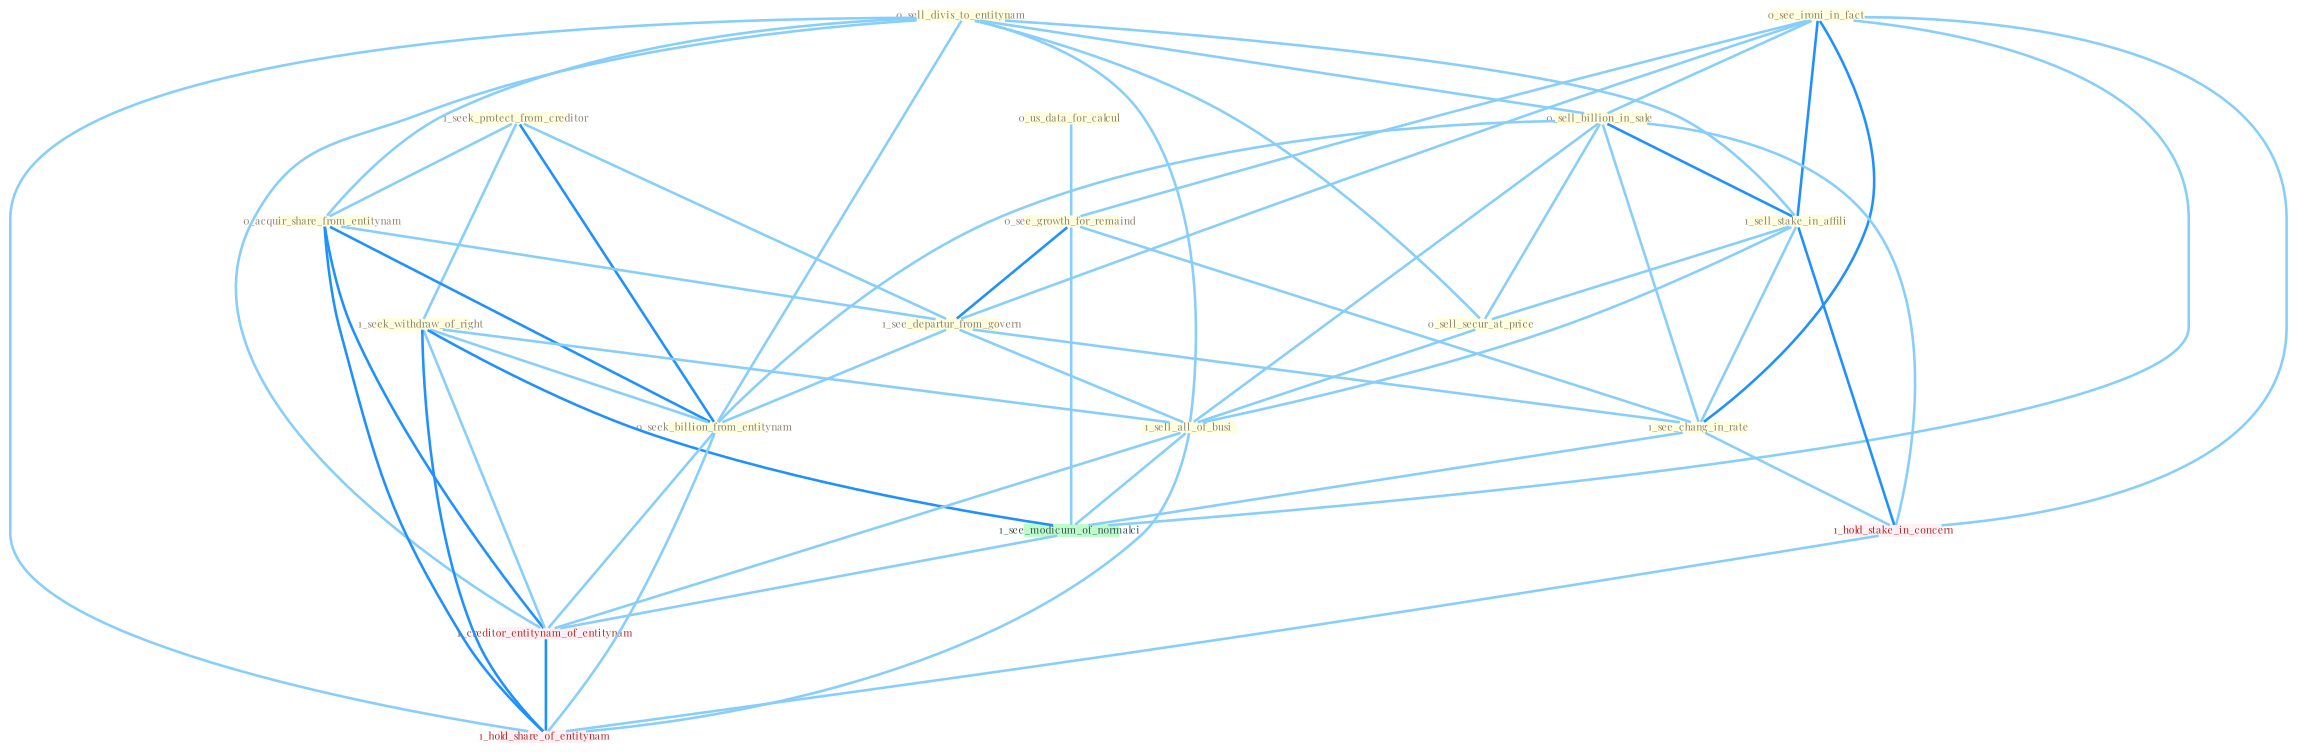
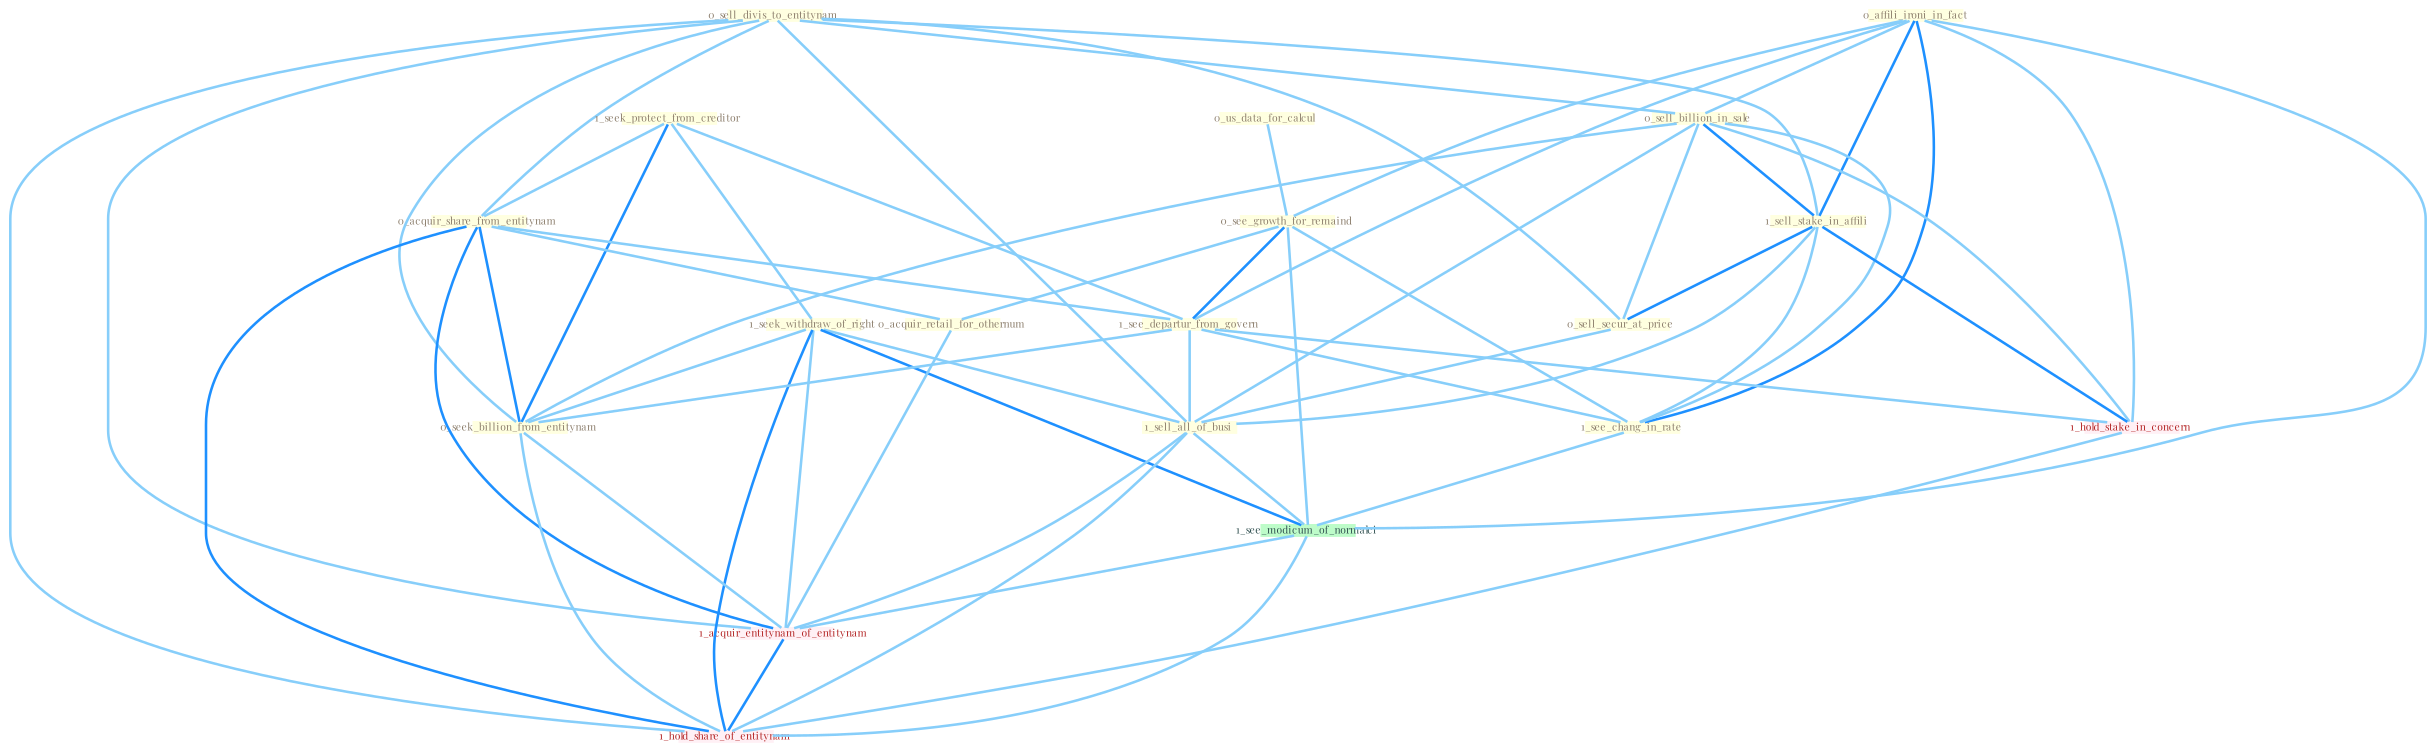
(1818, 15) -> (1916, 15)
(1633, 275) -> (1720, 273)
none -> (953, 324)
(1798, 479) -> (1661, 376)
(546, 633) -> (785, 633)
none -> (1070, 701)
